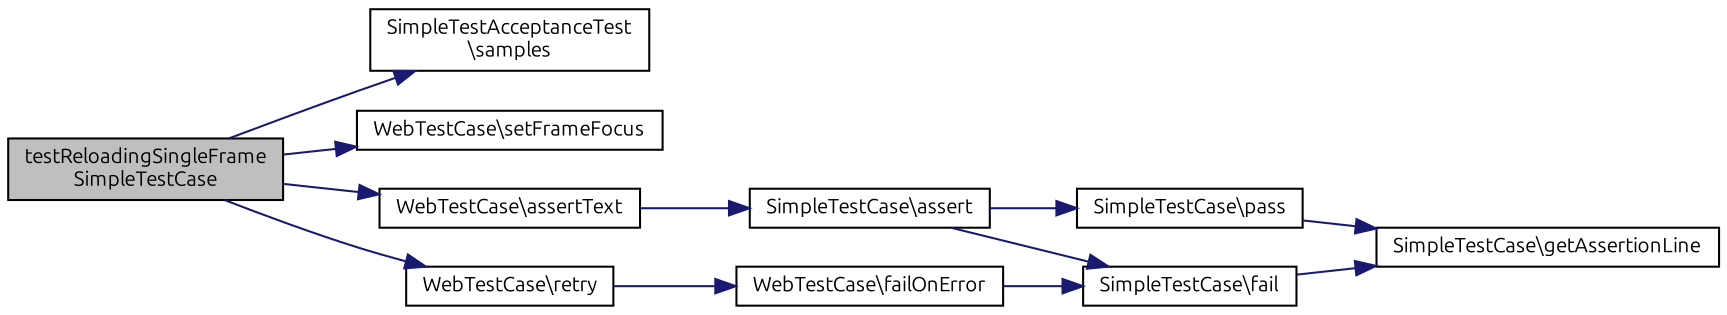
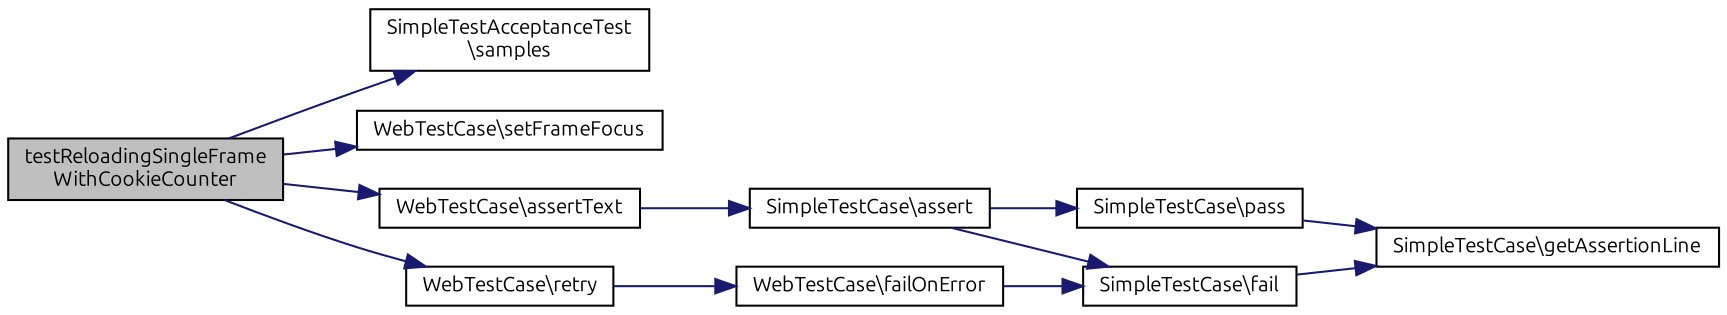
(146, 169) -> (146, 169)
